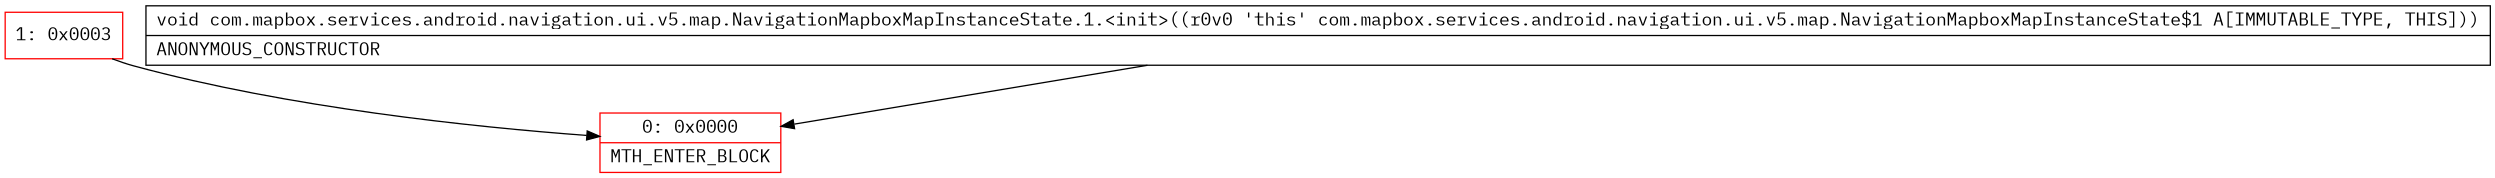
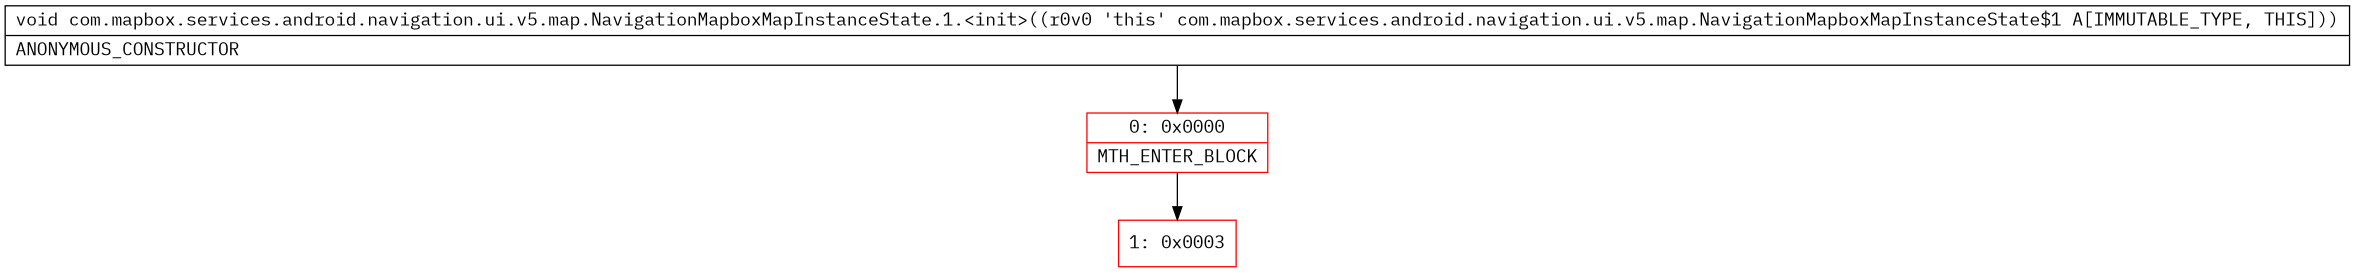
(347, 109) -> (1177, 190)
